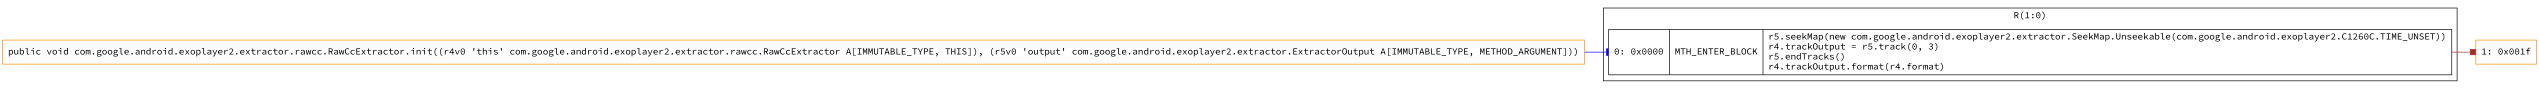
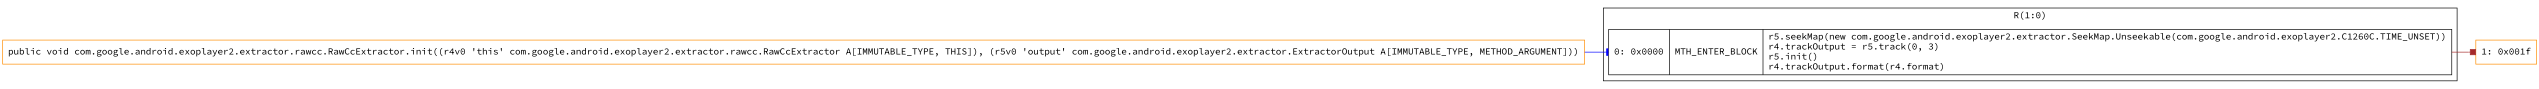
(1807, 57) -> (1793, 57)
